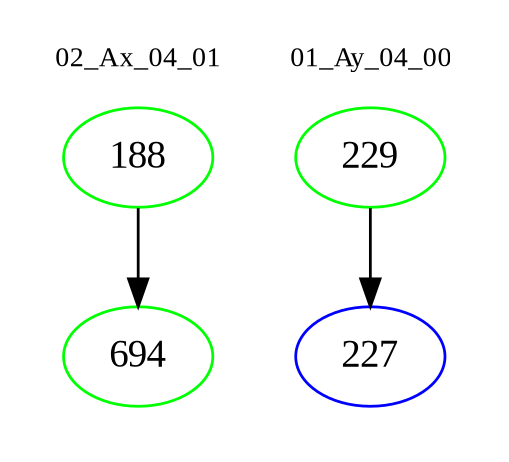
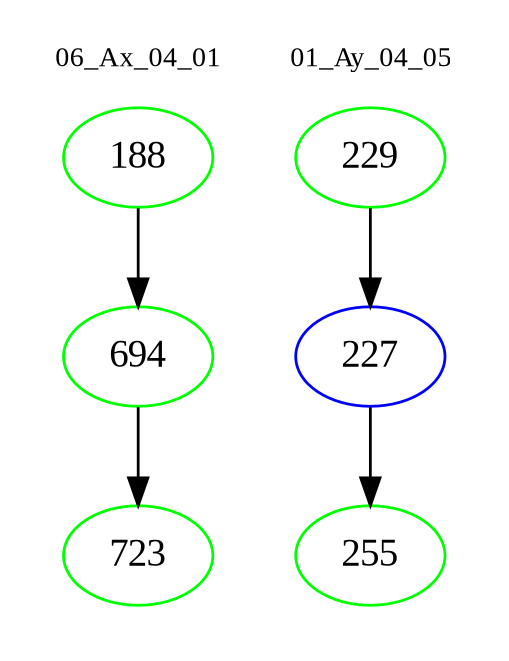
(140, 59) -> (140, 59)
(372, 59) -> (372, 59)
none -> (138, 556)
none -> (370, 556)
